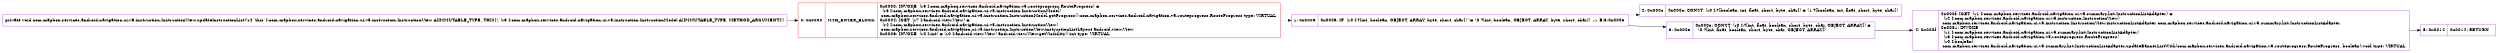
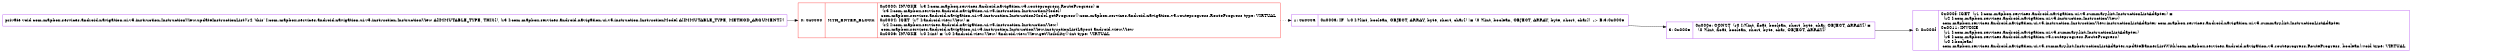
(1771, 11) -> none
(1961, 28) -> (1961, 28)
(2458, 30) -> none
